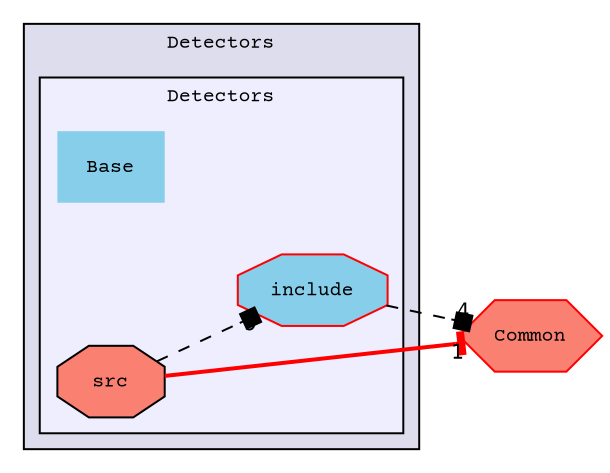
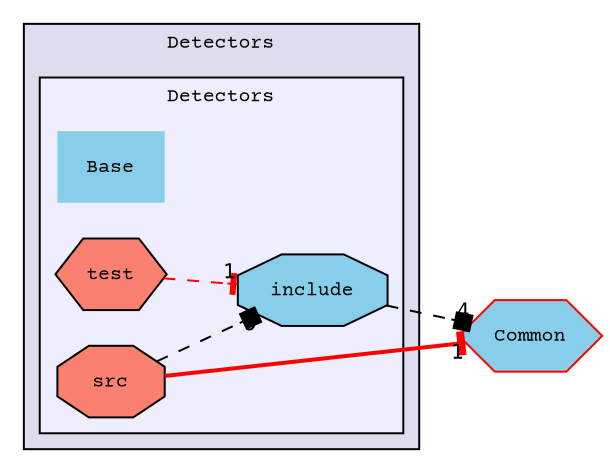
none -> (111, 274)
(313, 290) -> (313, 290)
(531, 336) -> (531, 336)
